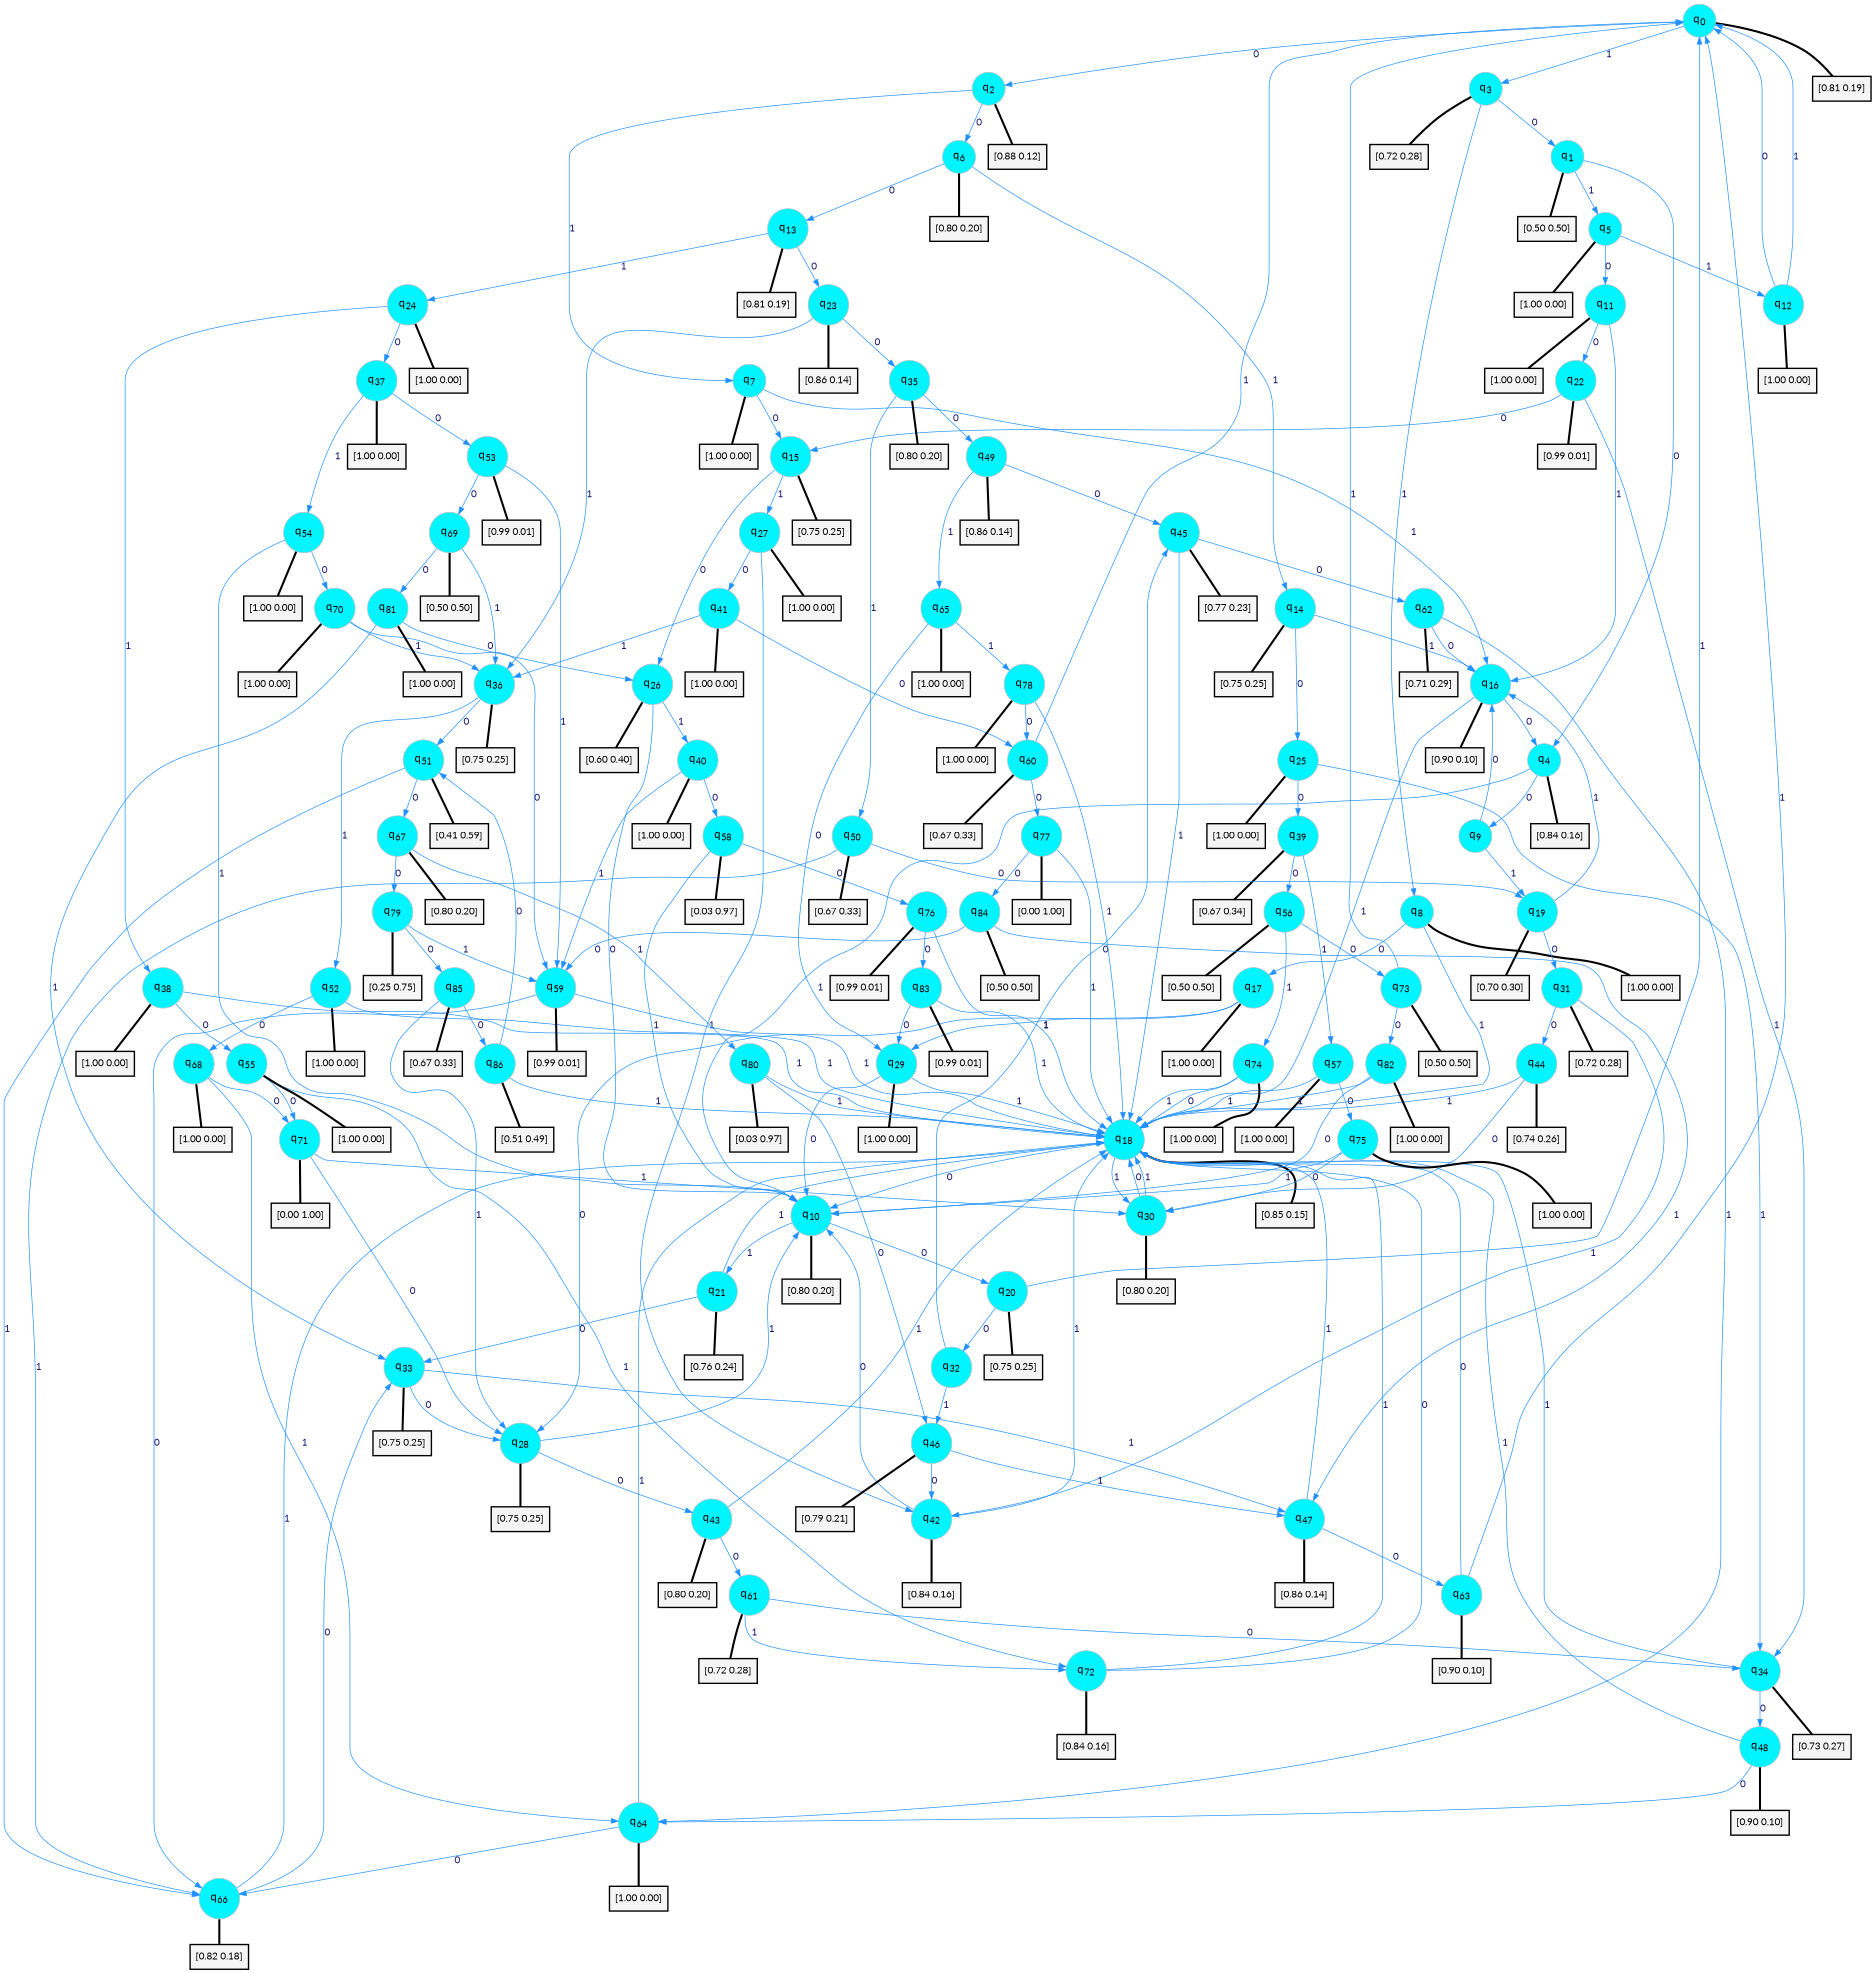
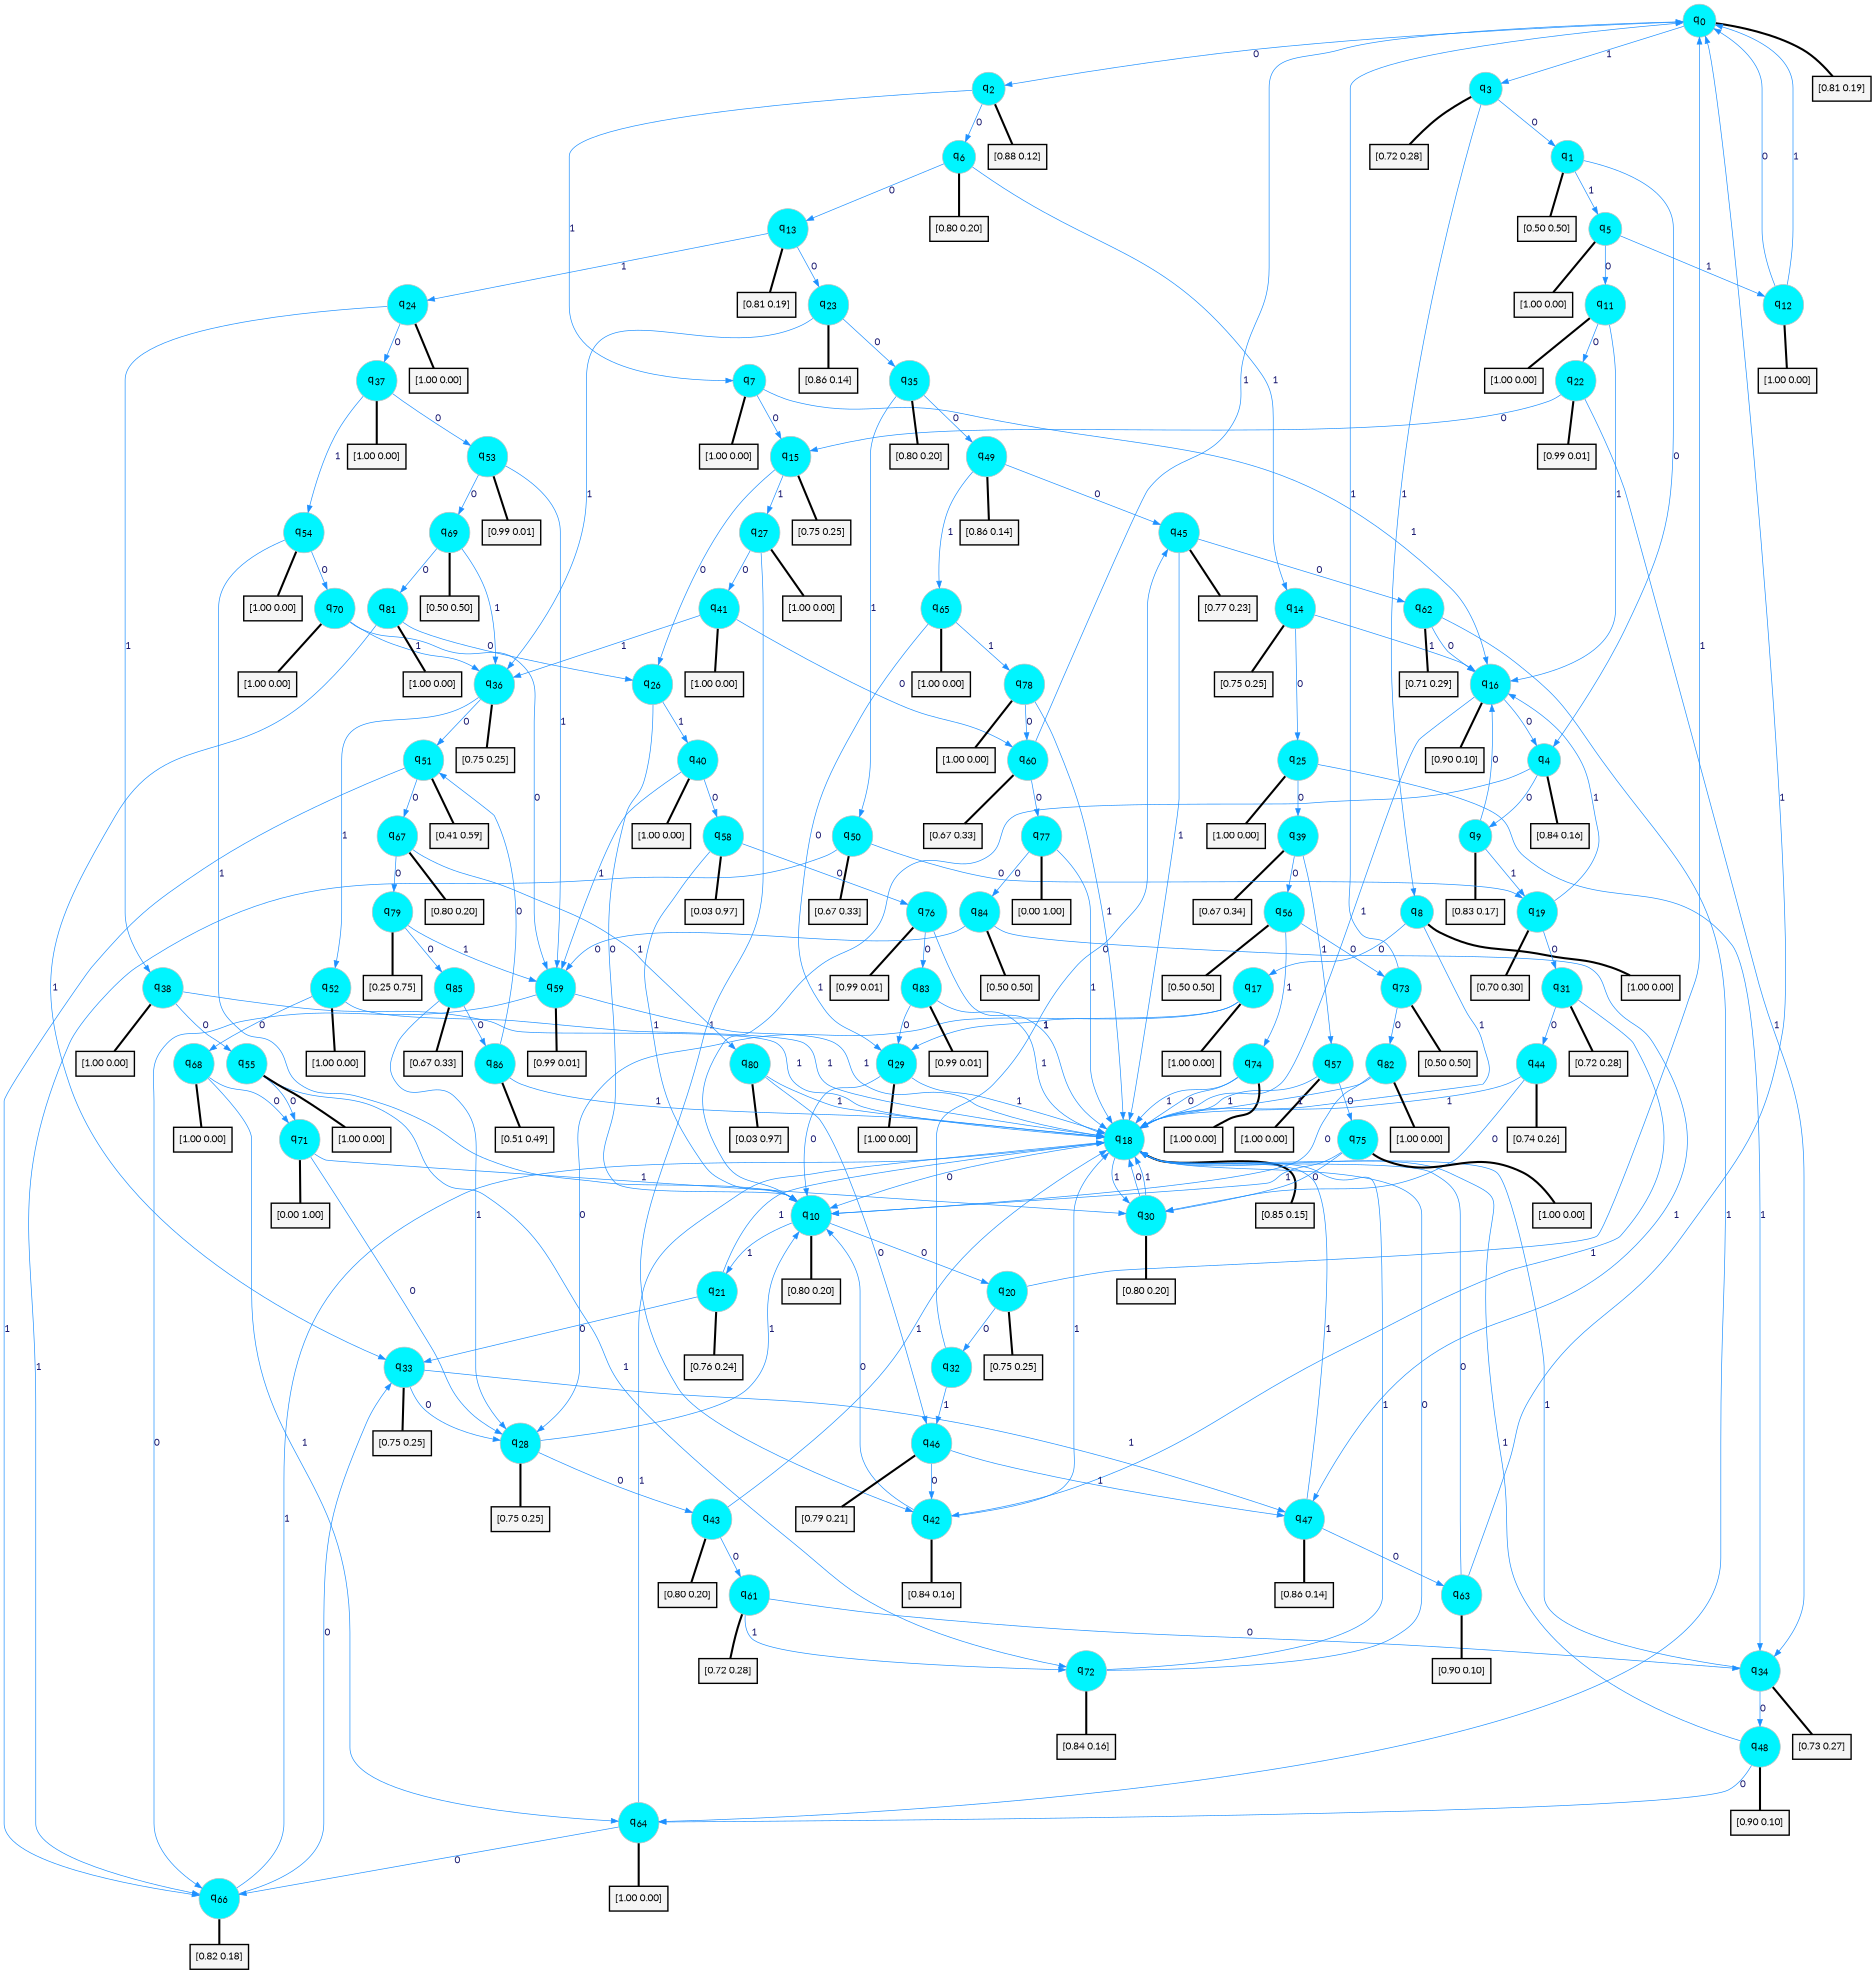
(609, 760) -> none
none -> (1475, 912)
